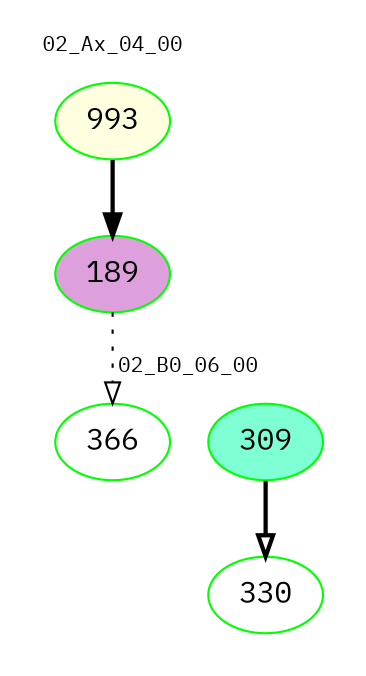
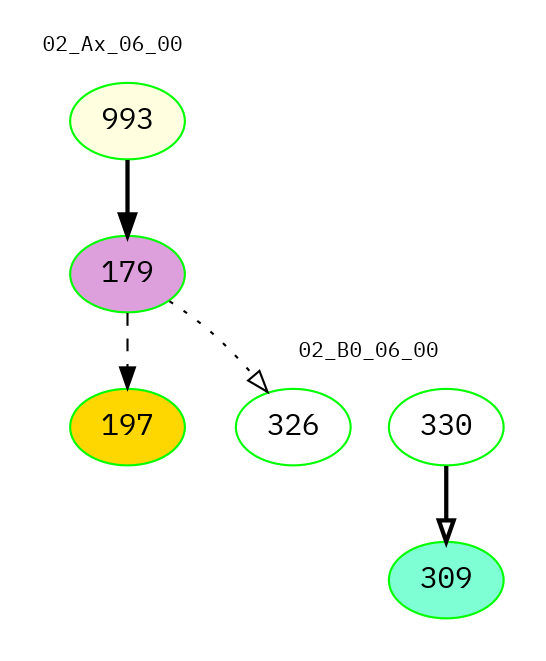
(114, 46) -> (114, 46)
(113, 274) -> (128, 274)
none -> (128, 427)
(113, 442) -> (293, 427)
(266, 508) -> (446, 493)
